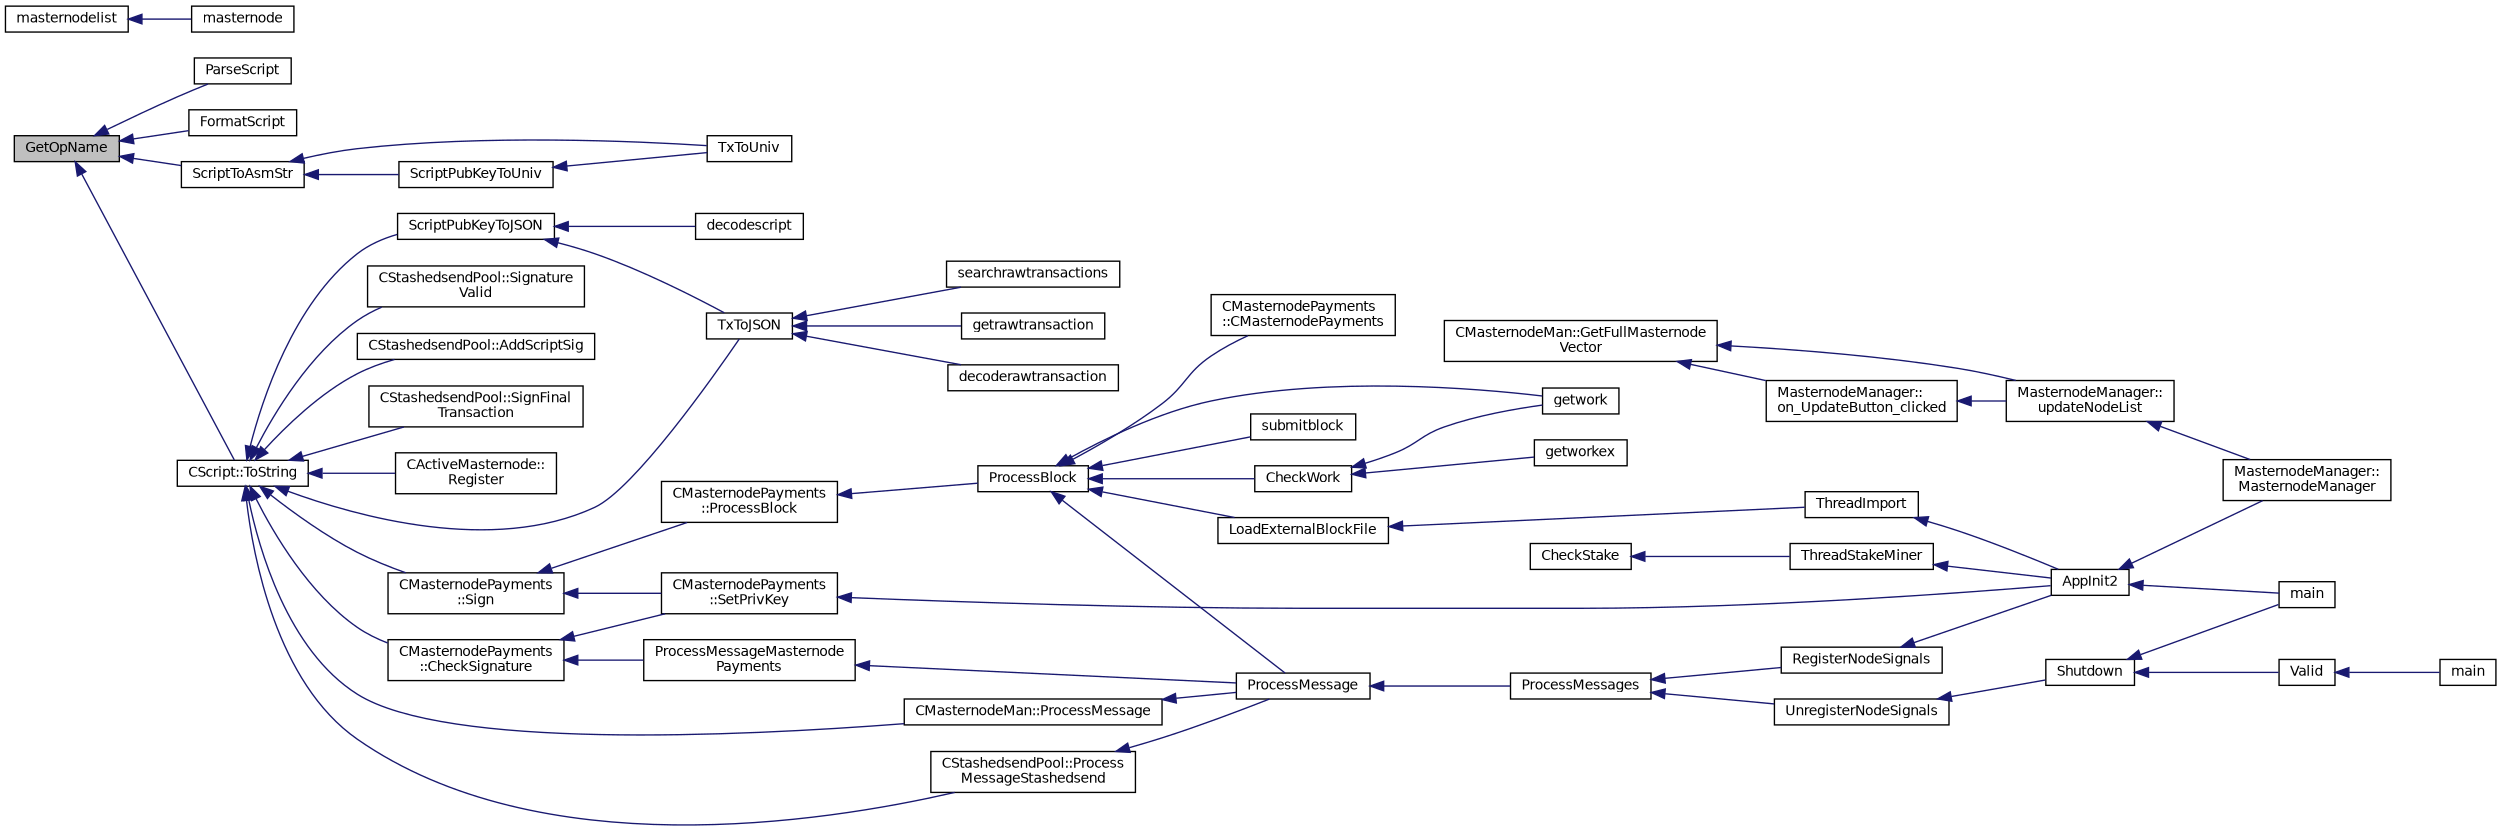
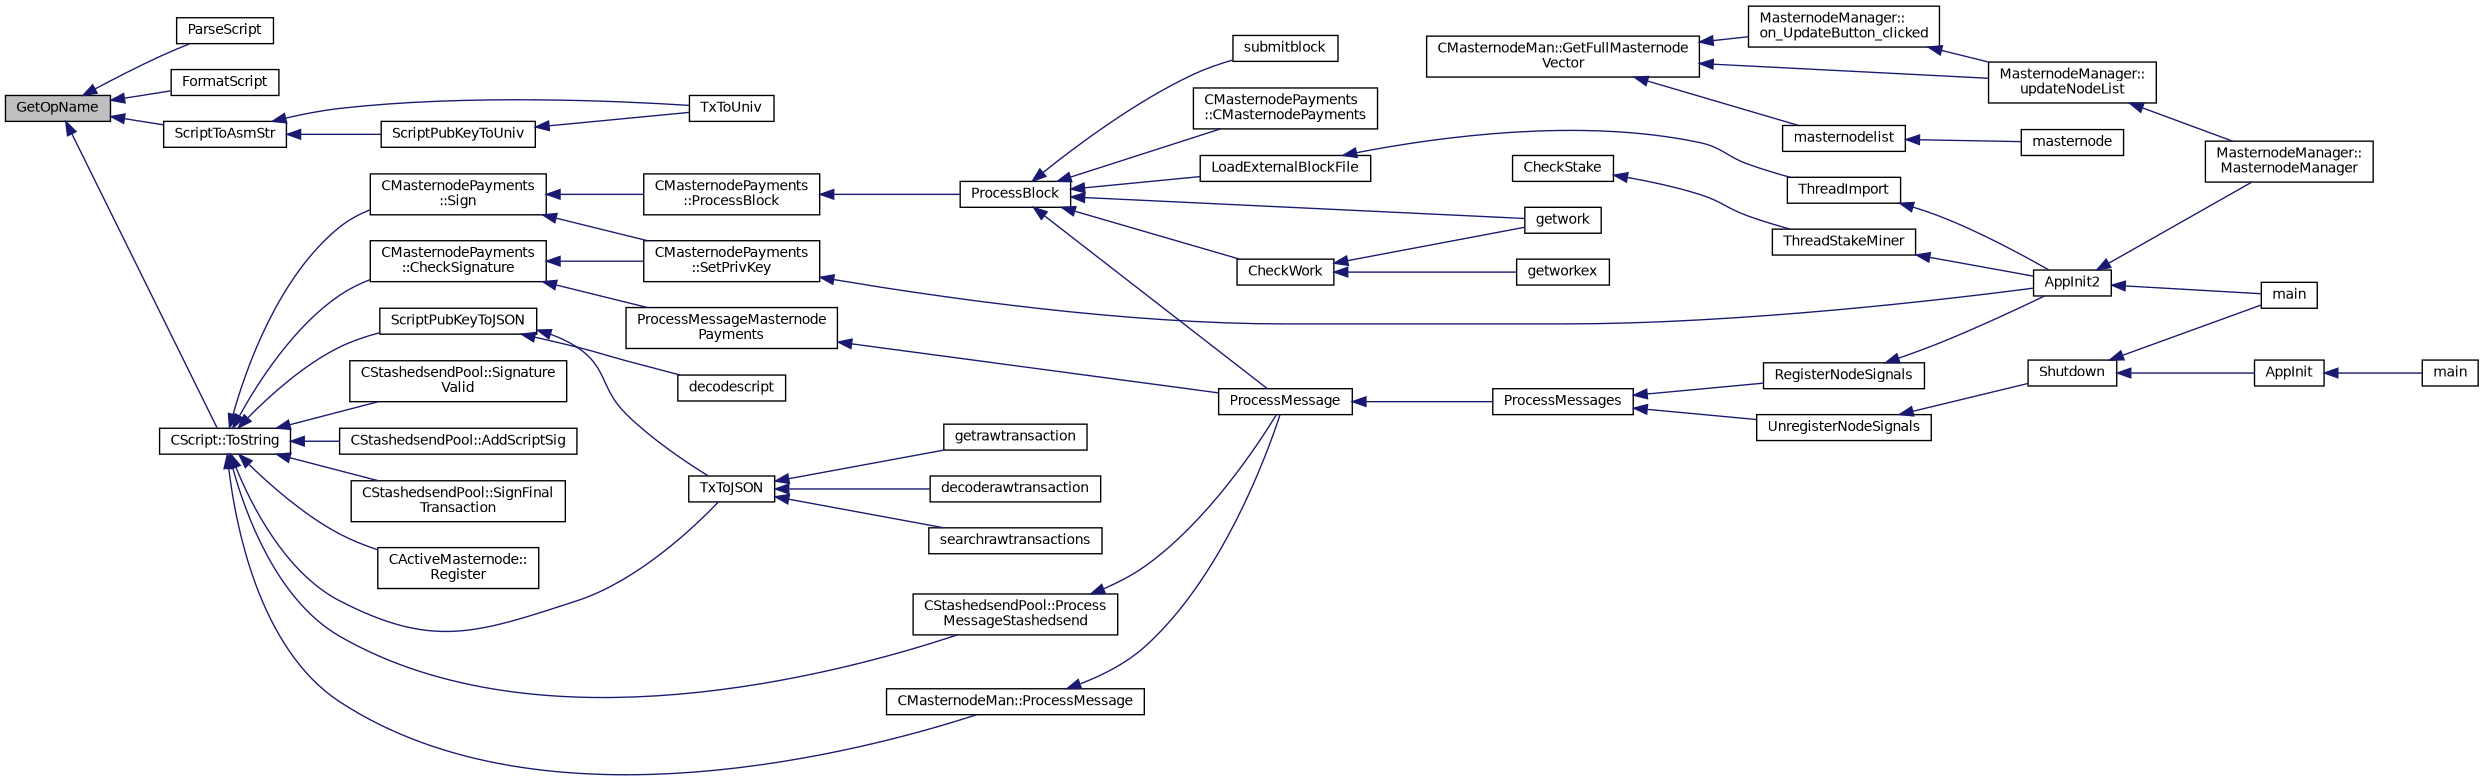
none -> (1723, 103)
(2307, 672) -> (2289, 373)
